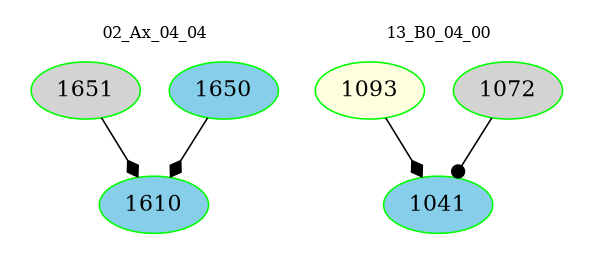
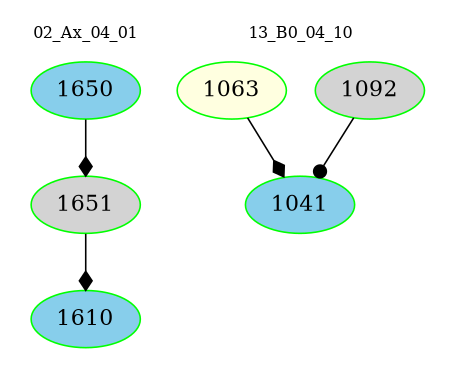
(155, 34) -> (86, 34)
(439, 34) -> (301, 34)
(370, 90) -> (232, 90)
(508, 90) -> (370, 90)
(194, 139) -> (86, 138)
